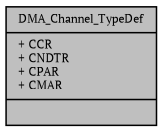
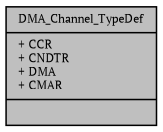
(40, 72) -> (37, 72)
